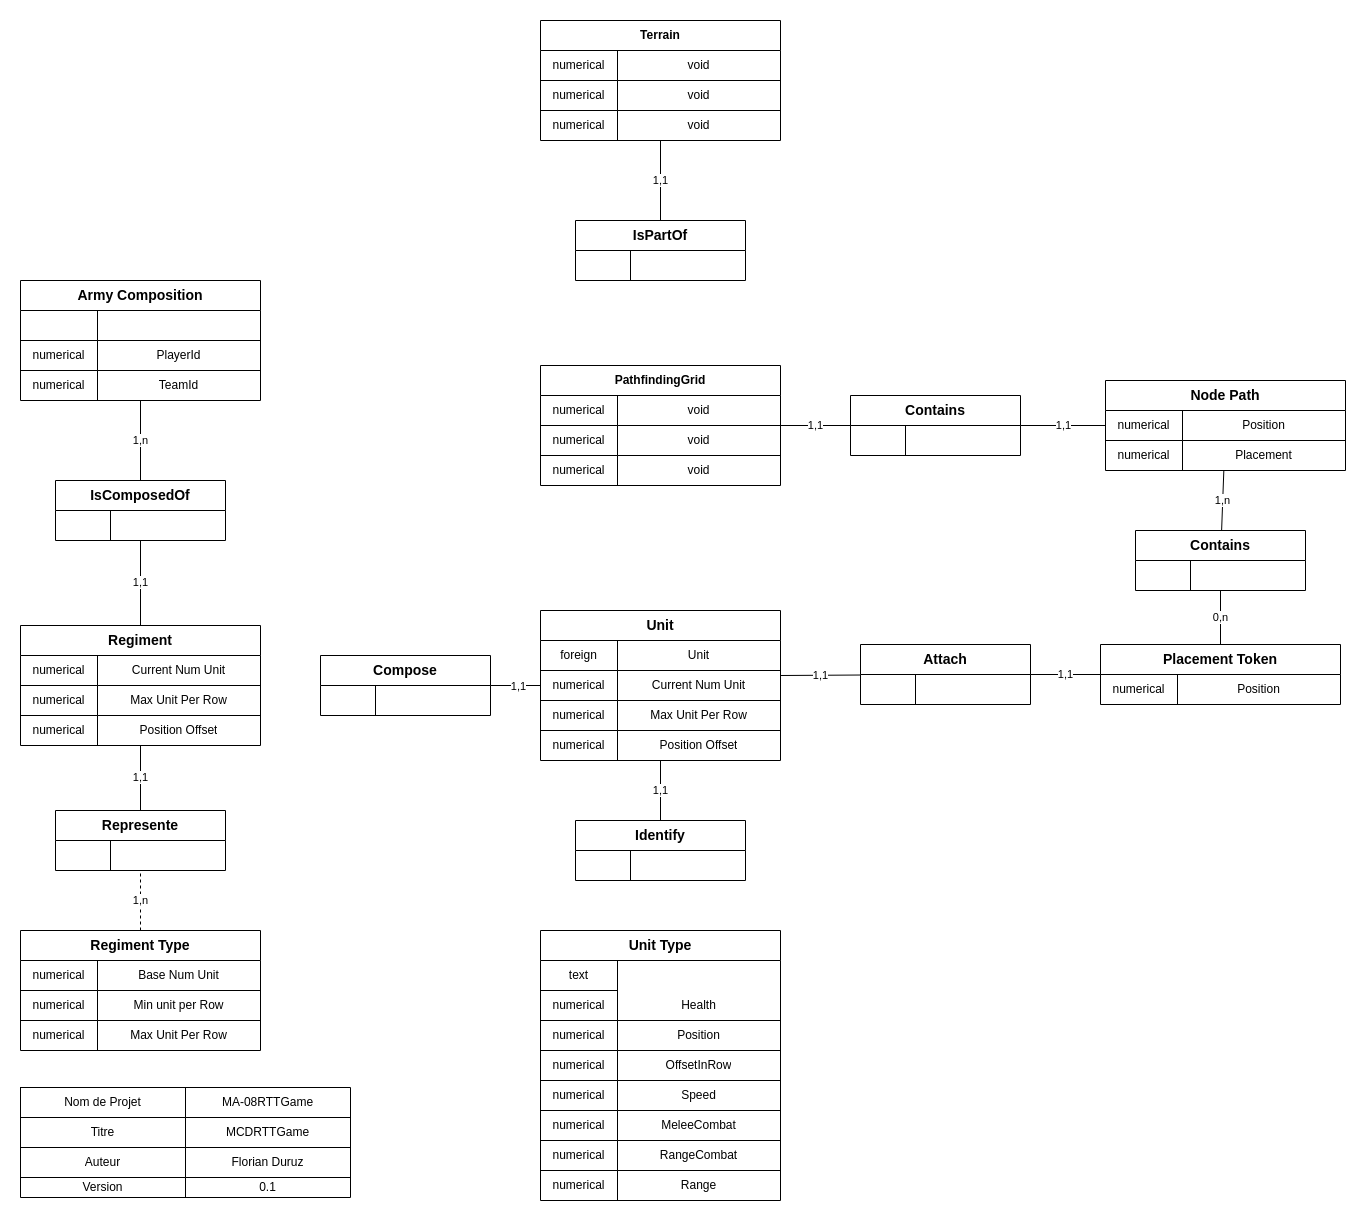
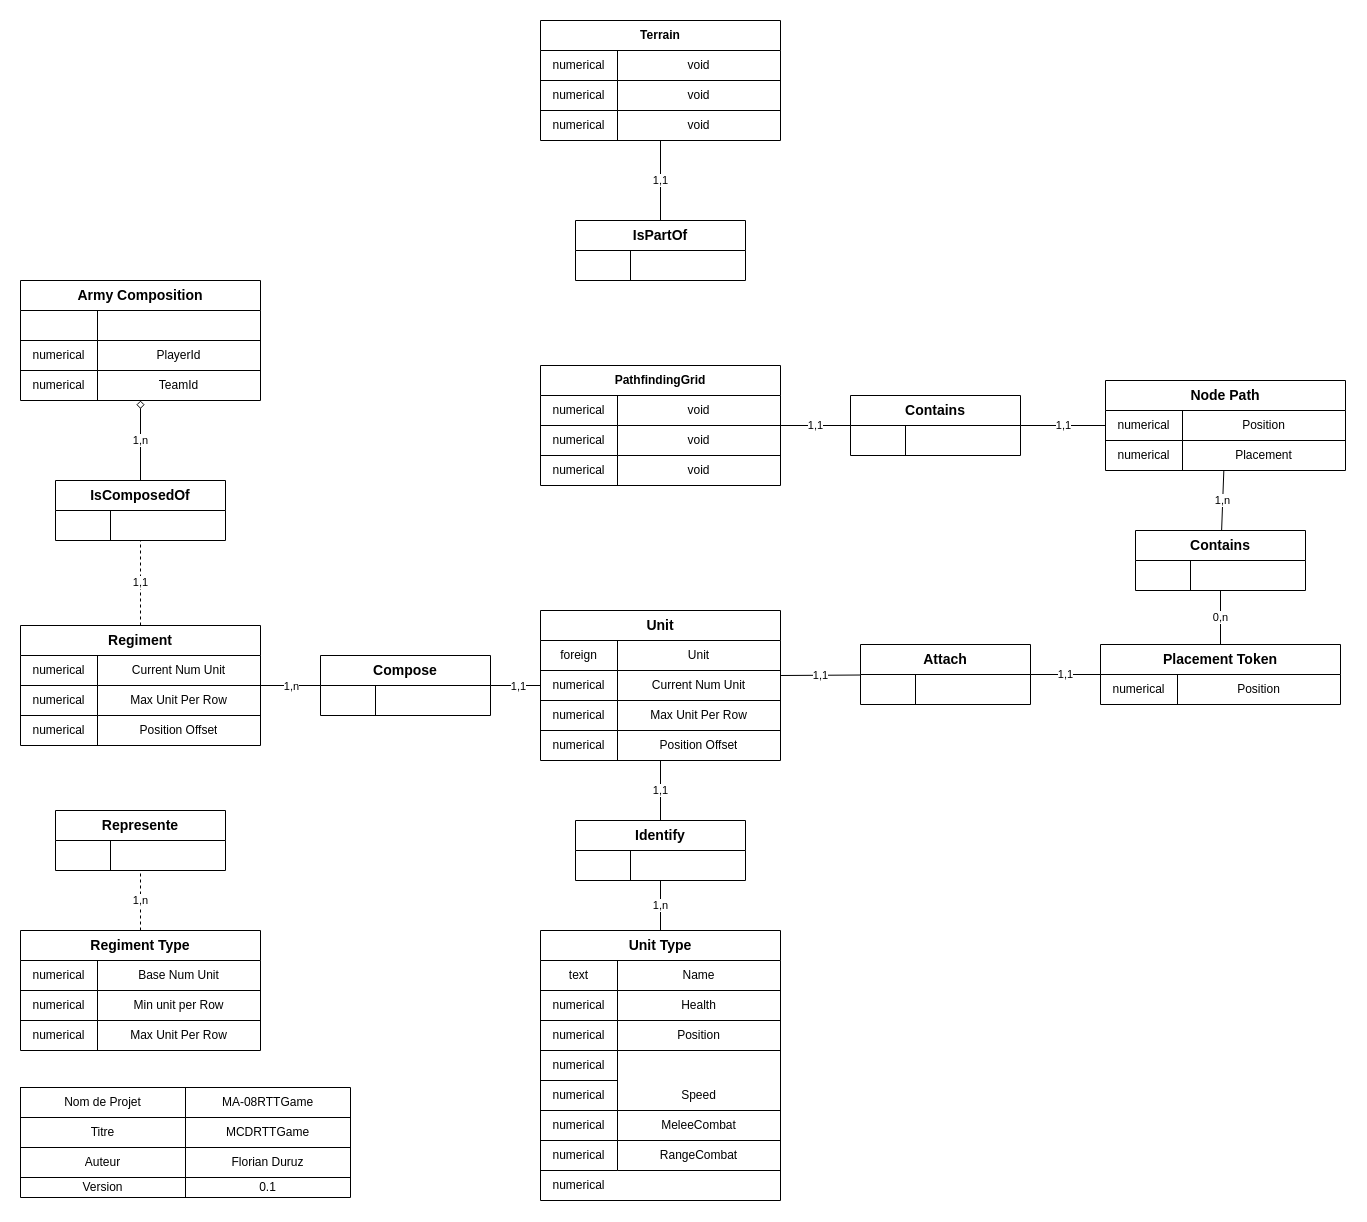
(141, 406) -> (141, 409)
(141, 607) -> (141, 607)
none -> (292, 686)
(141, 780) -> none
none -> (661, 906)
none -> (699, 976)
(699, 1066) -> none
(699, 1186) -> none
